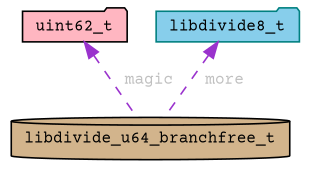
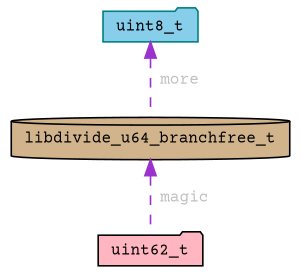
(228, 27) -> (151, 27)
(115, 86) -> (151, 206)
